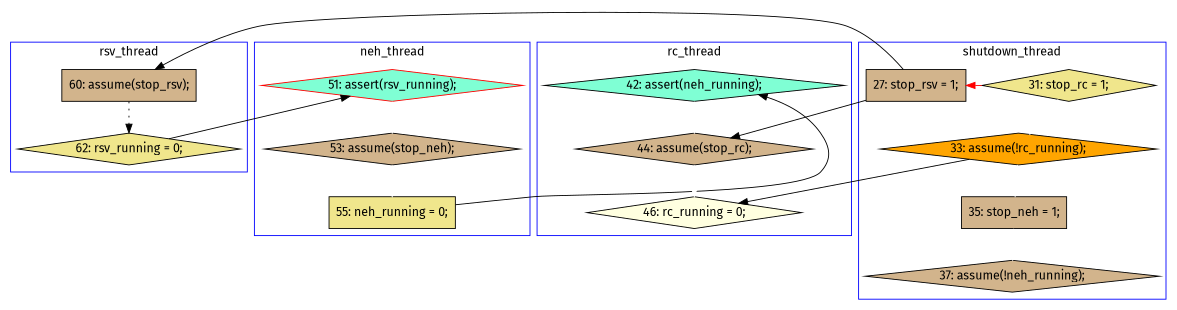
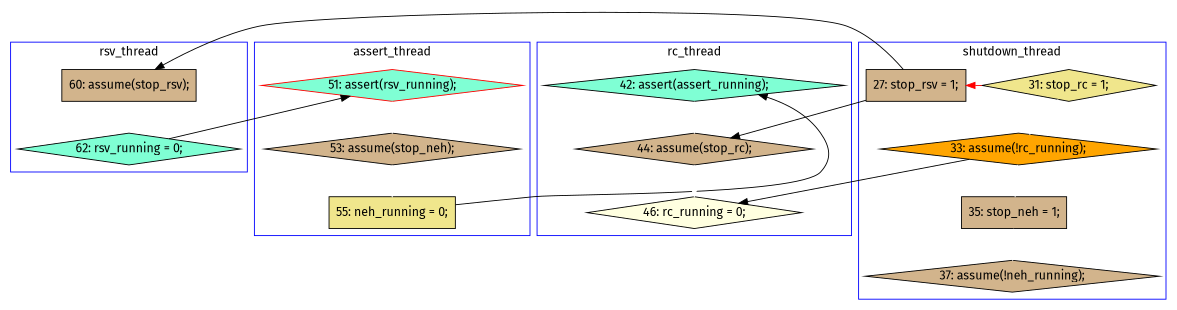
(392, 52) -> (392, 52)
(694, 85) -> (694, 85)
(129, 113) -> none
(129, 149) -> (129, 149)
